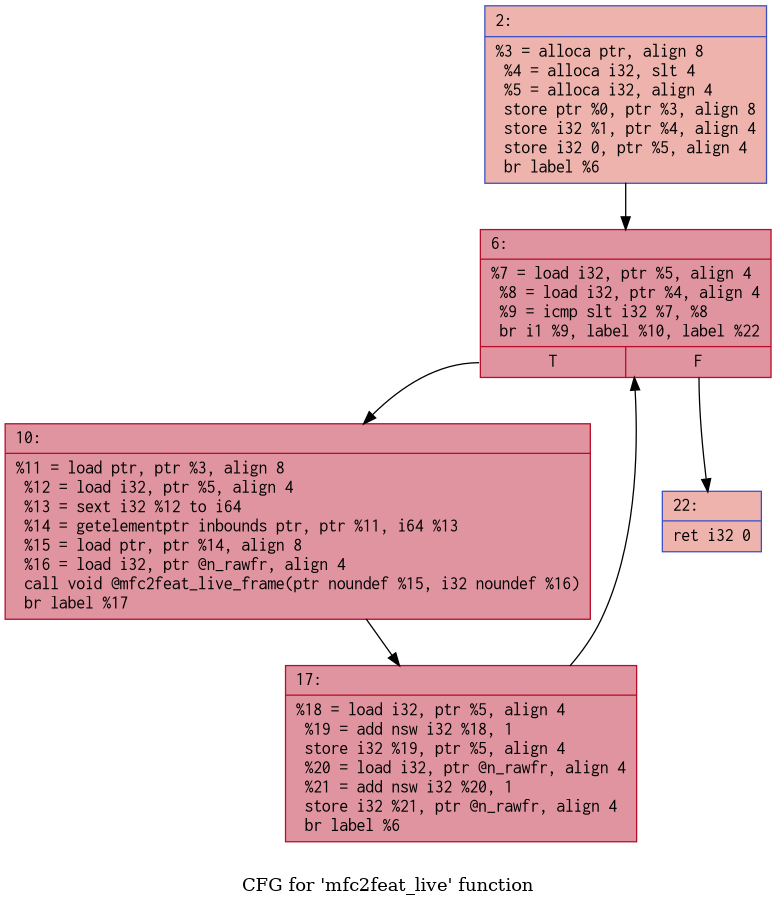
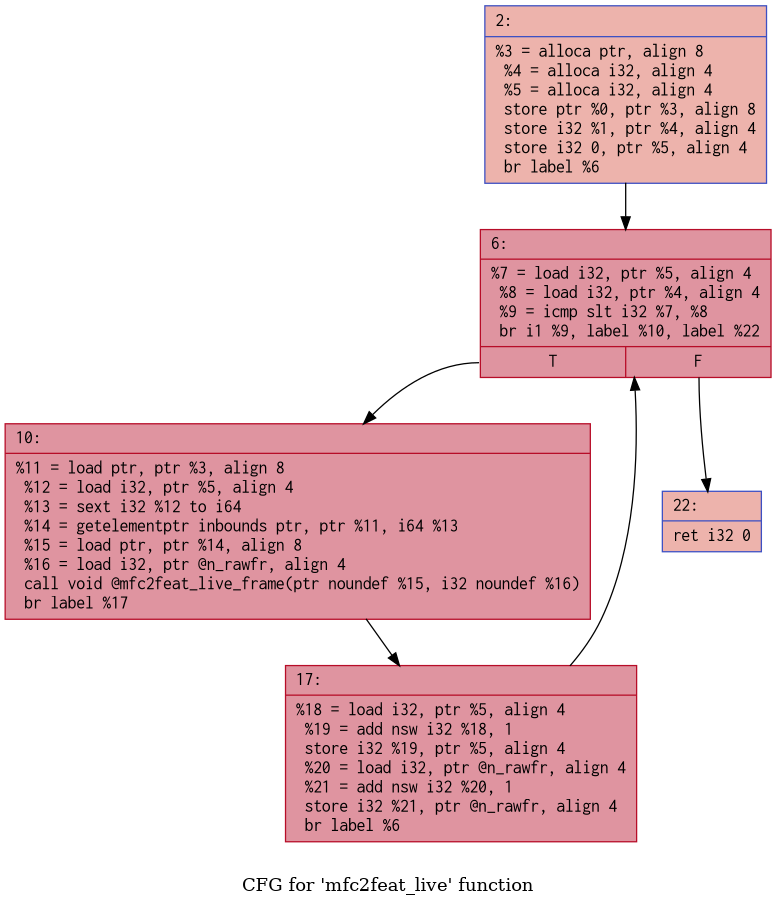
(595, 71) -> (604, 71)
